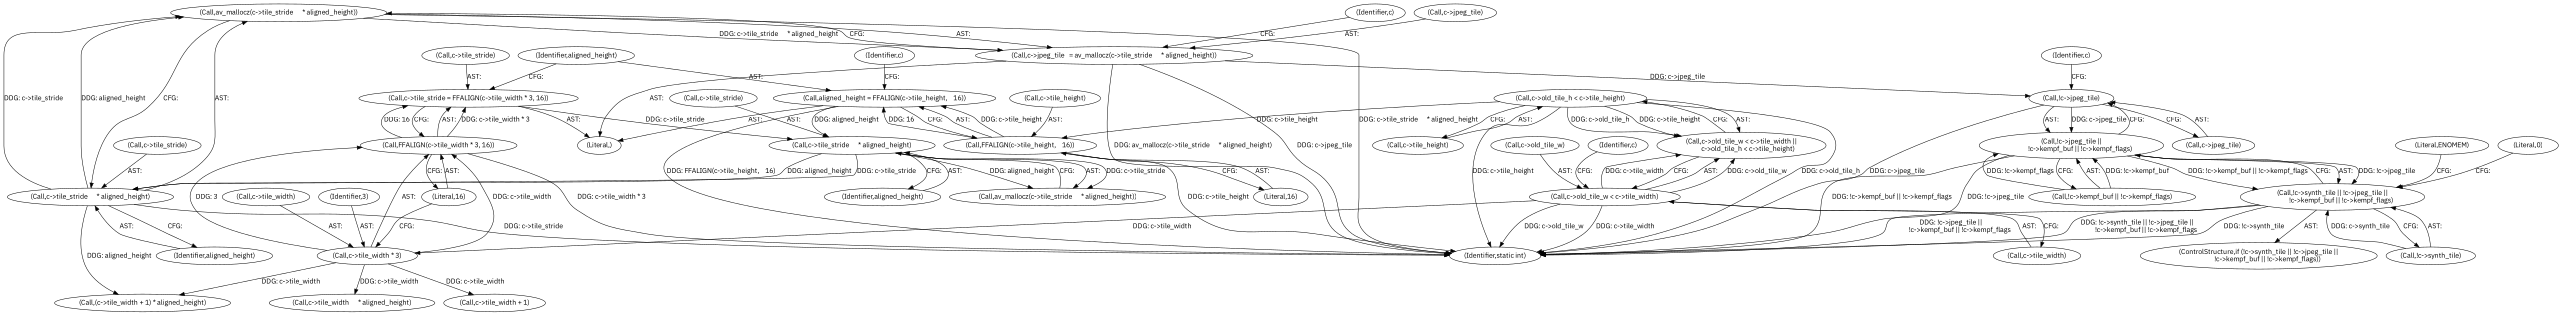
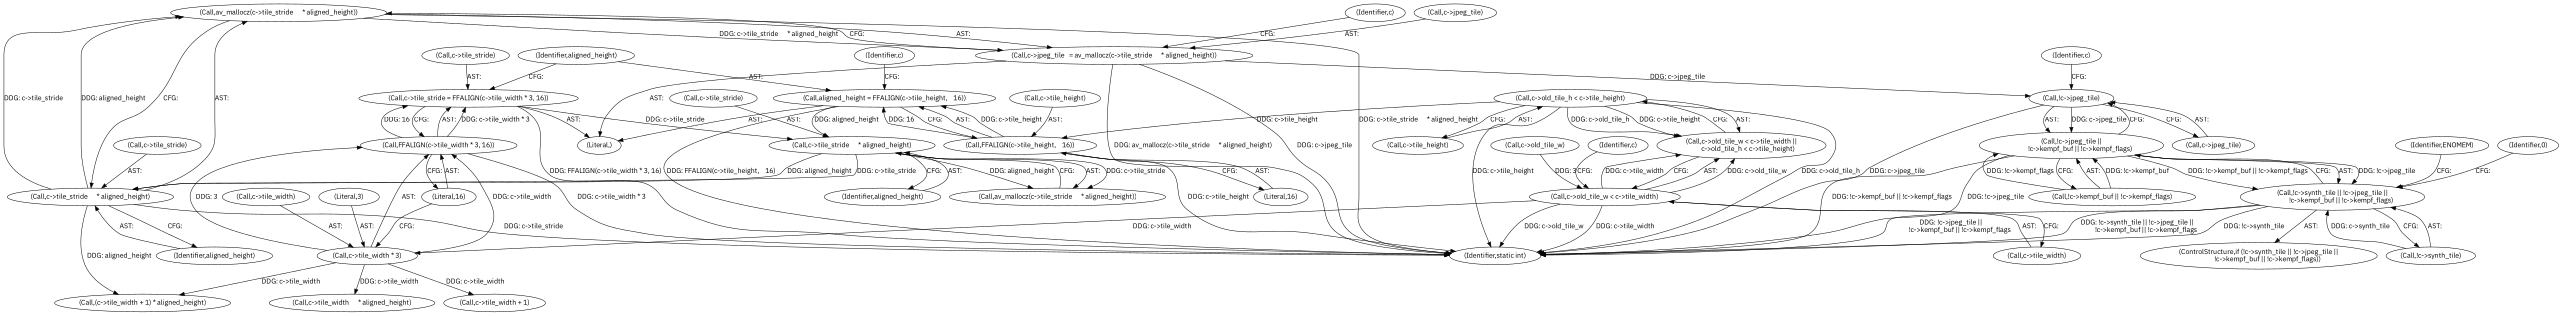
(2442, 145) -> (2442, 145)
(2528, 145) -> (2528, 145)
(1566, 171) -> (1566, 171)
(349, 197) -> (349, 197)
none -> (949, 241)
